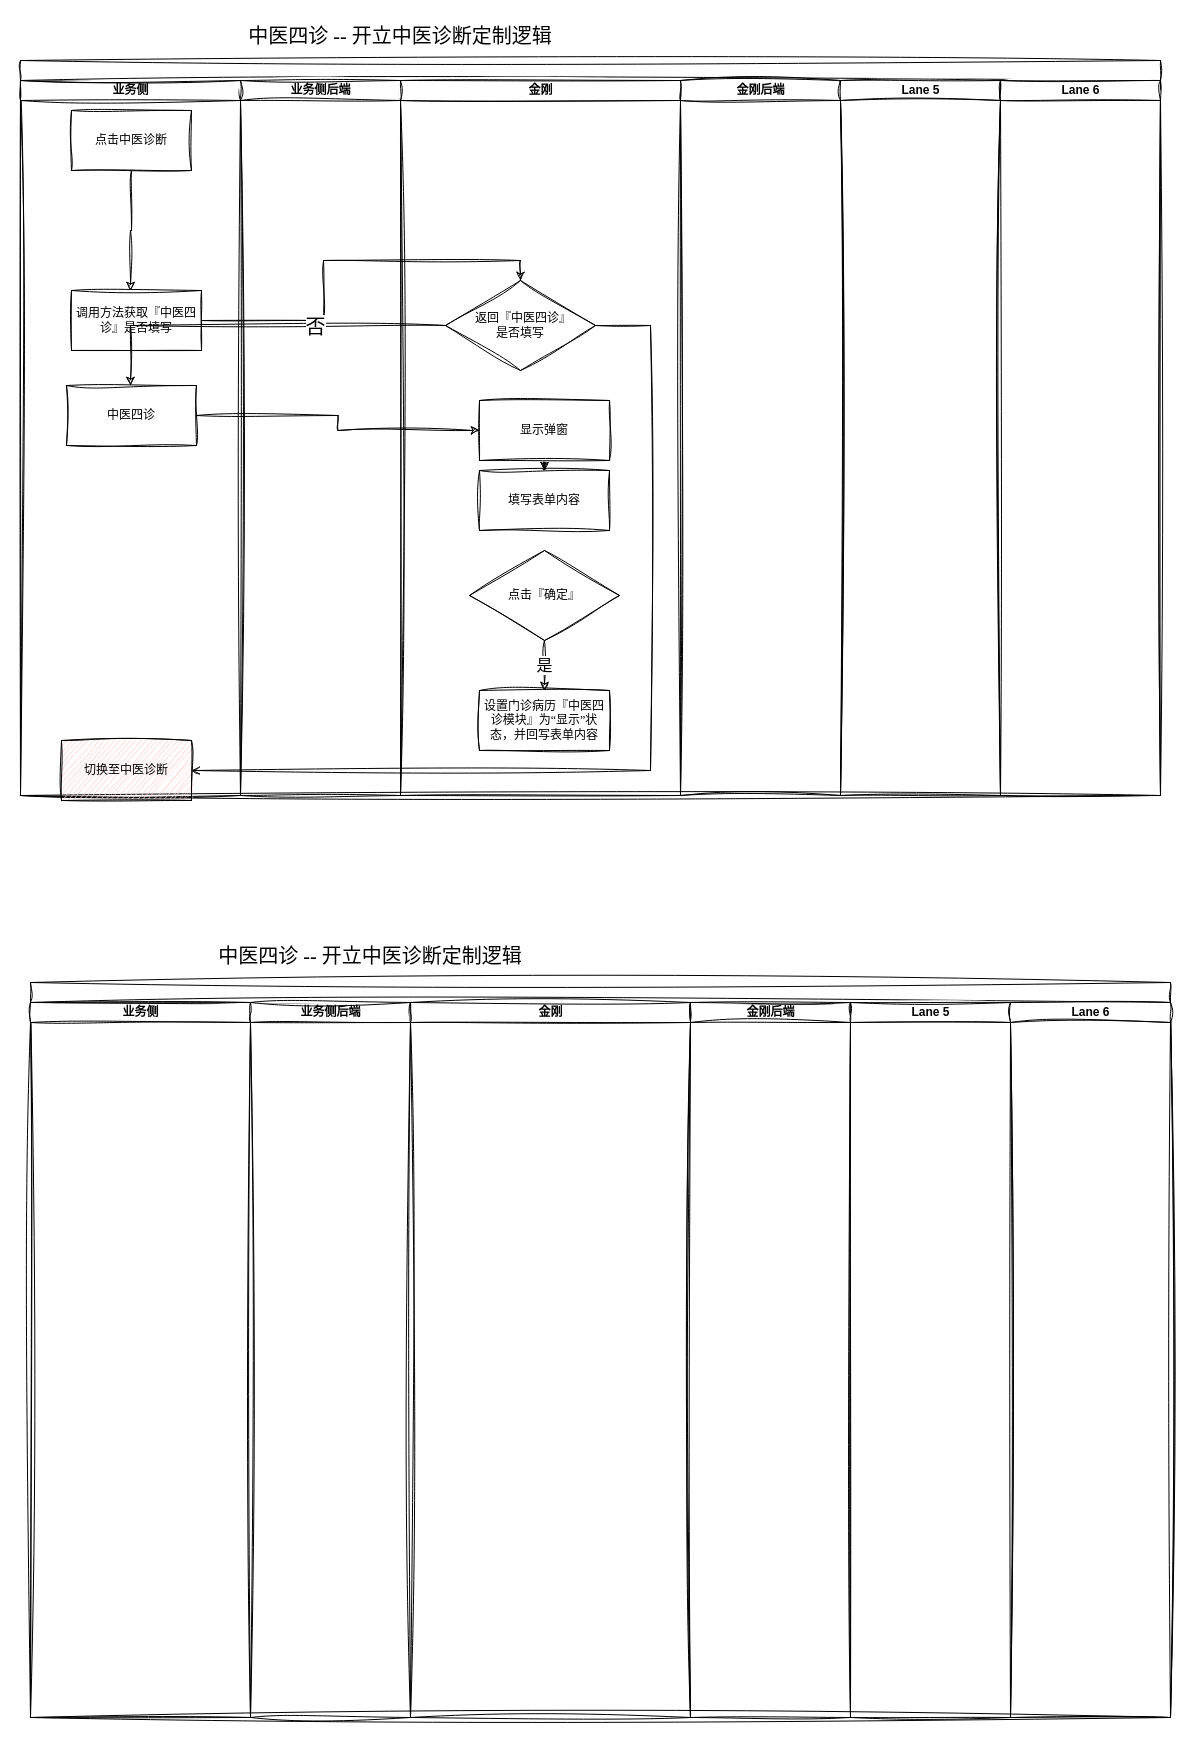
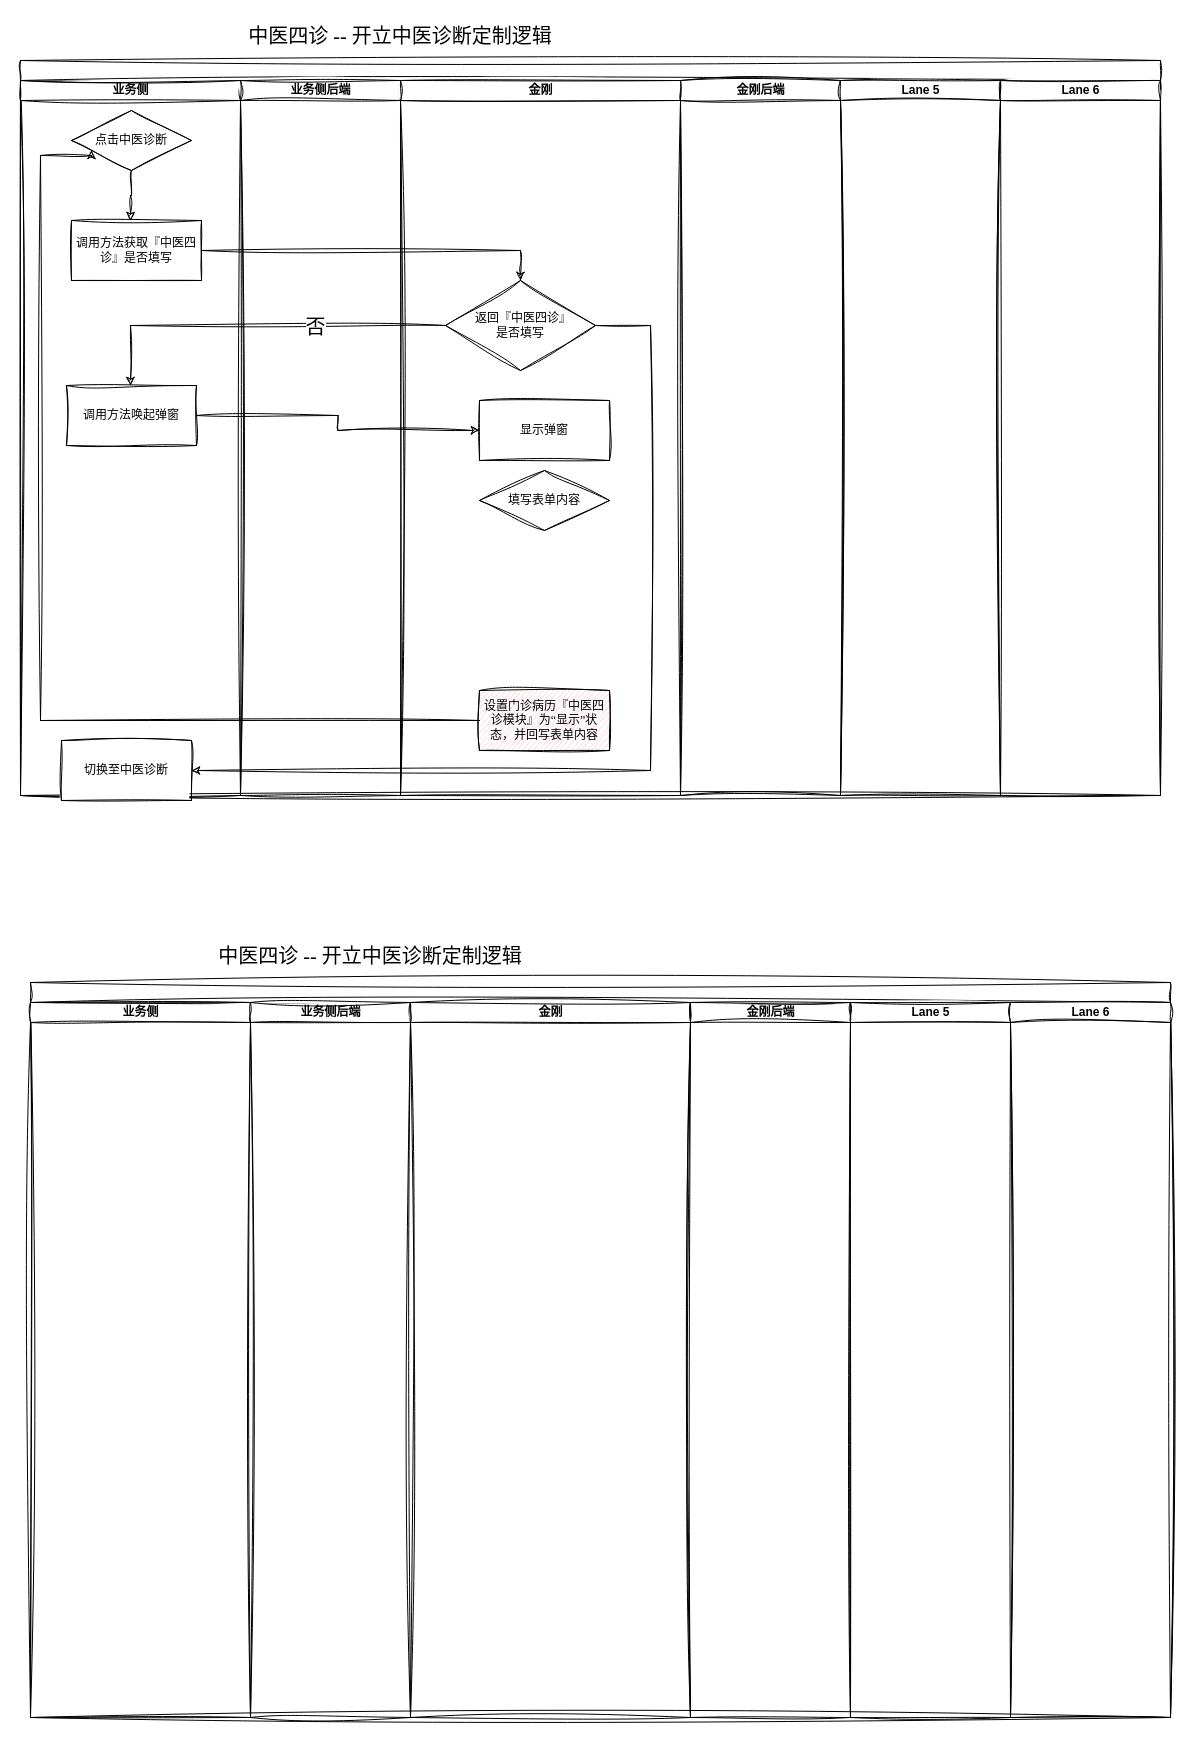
(132, 141) -> (132, 141)
(137, 321) -> (137, 251)
(132, 416) -> (132, 416)
(545, 467) -> none
(545, 501) -> (545, 501)
(545, 596) -> none
none -> (41, 631)
(545, 663) -> none
(545, 721) -> (545, 721)
(127, 771) -> (127, 771)
(198, 771) -> (200, 771)
